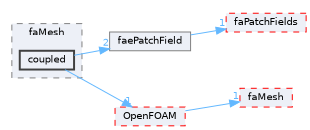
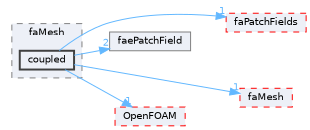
(203, 33) -> (134, 18)
(208, 107) -> (152, 78)
